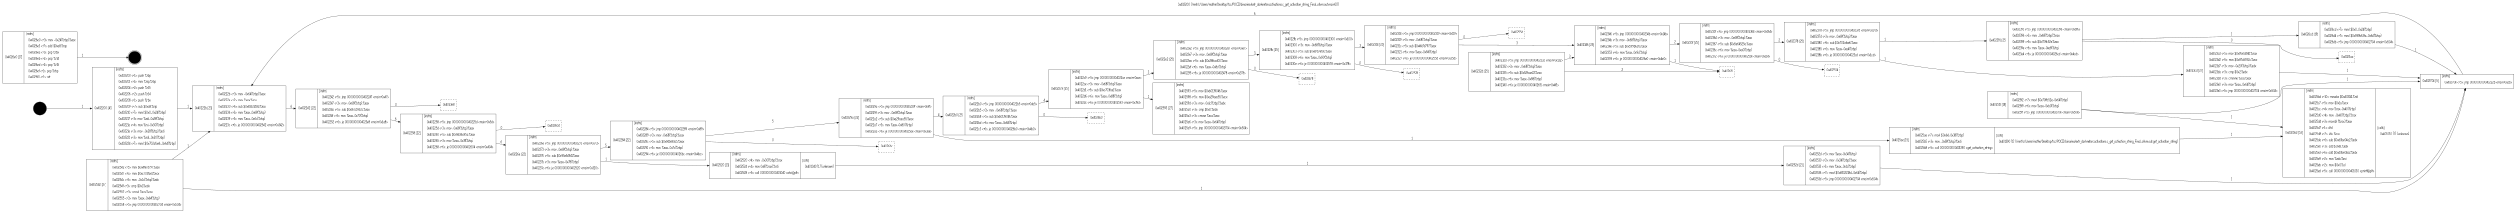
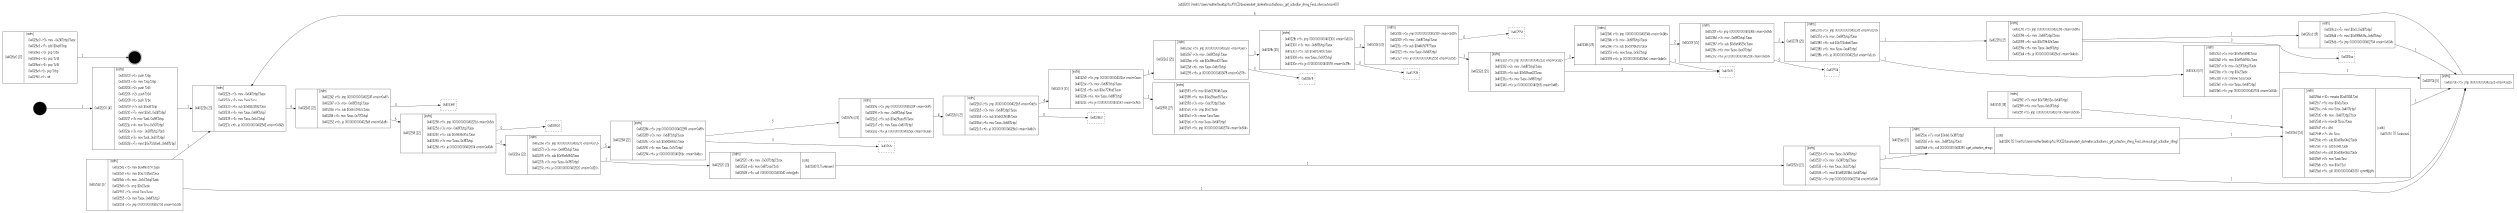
(1515, 45) -> (1463, 58)
(2254, 107) -> (2430, 97)
(1410, 140) -> (1903, 157)
